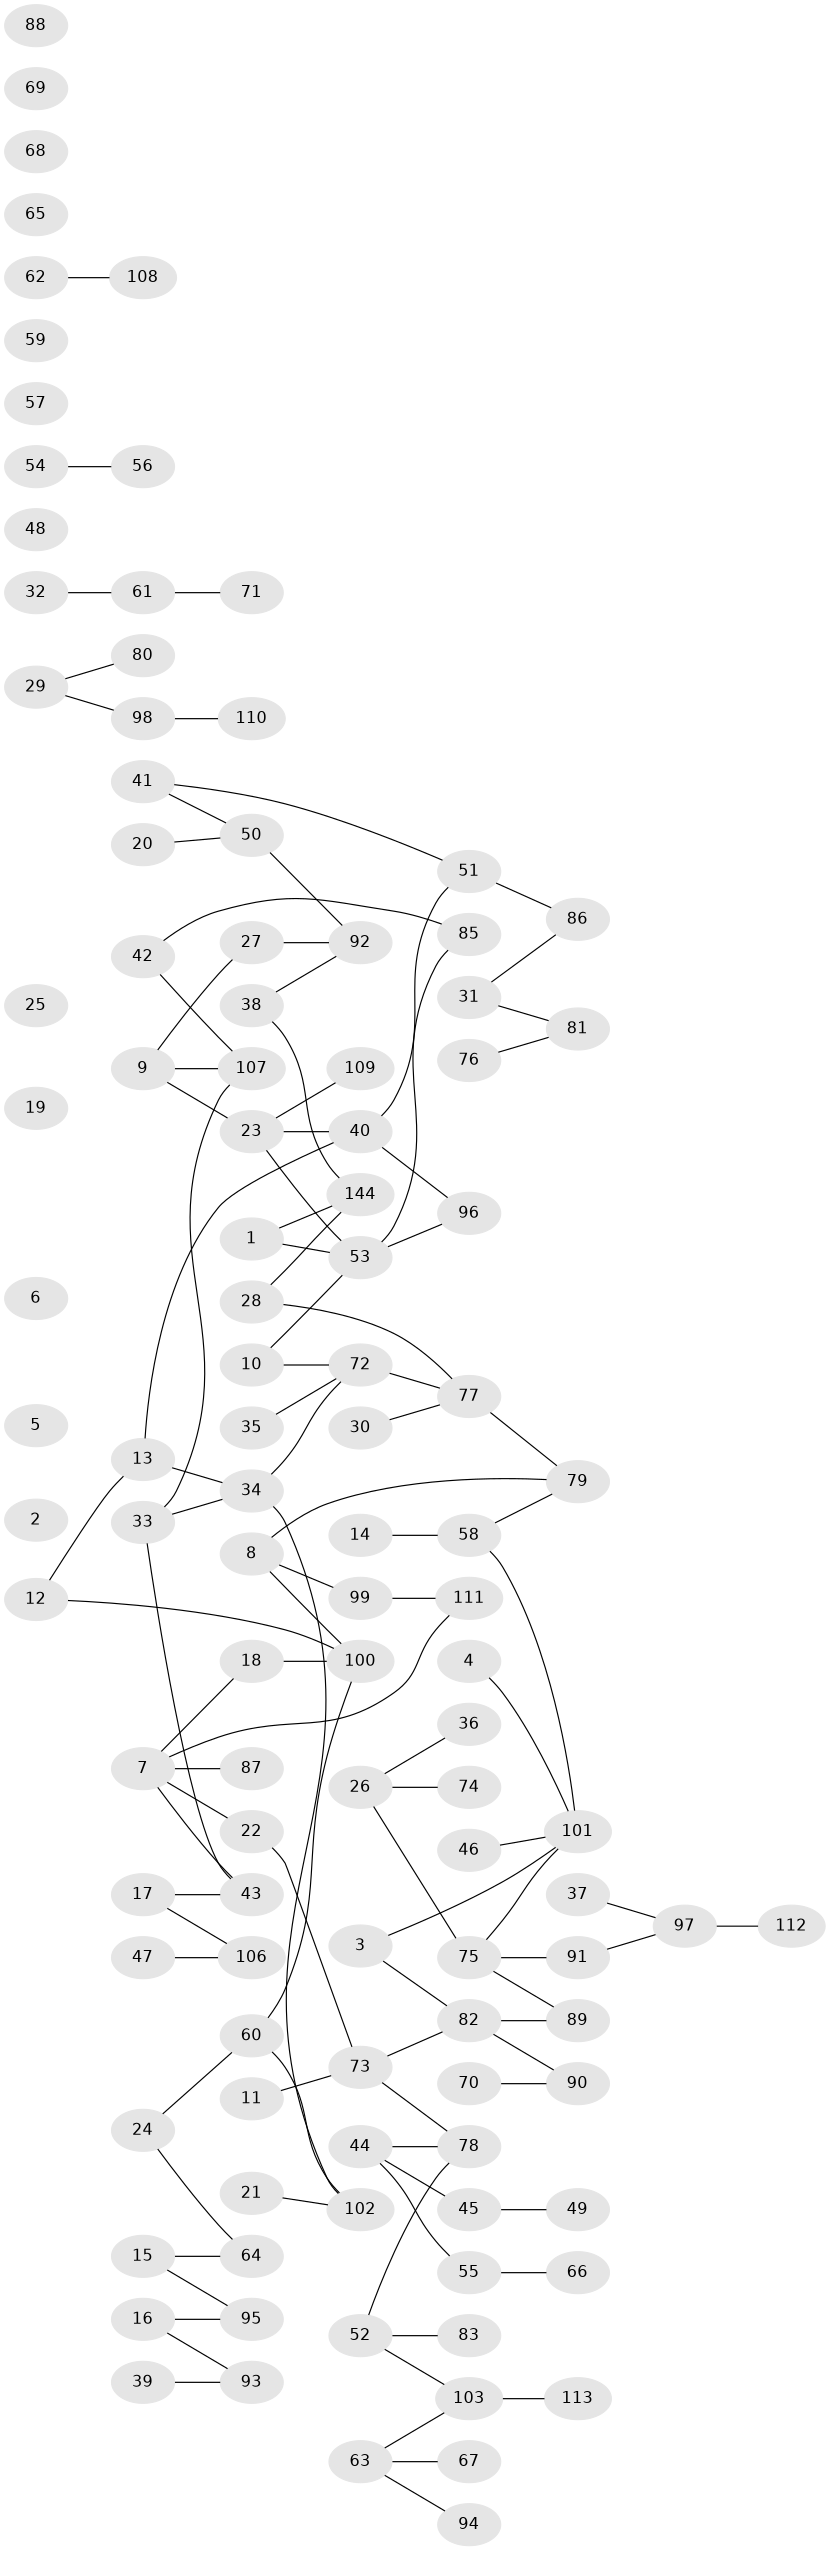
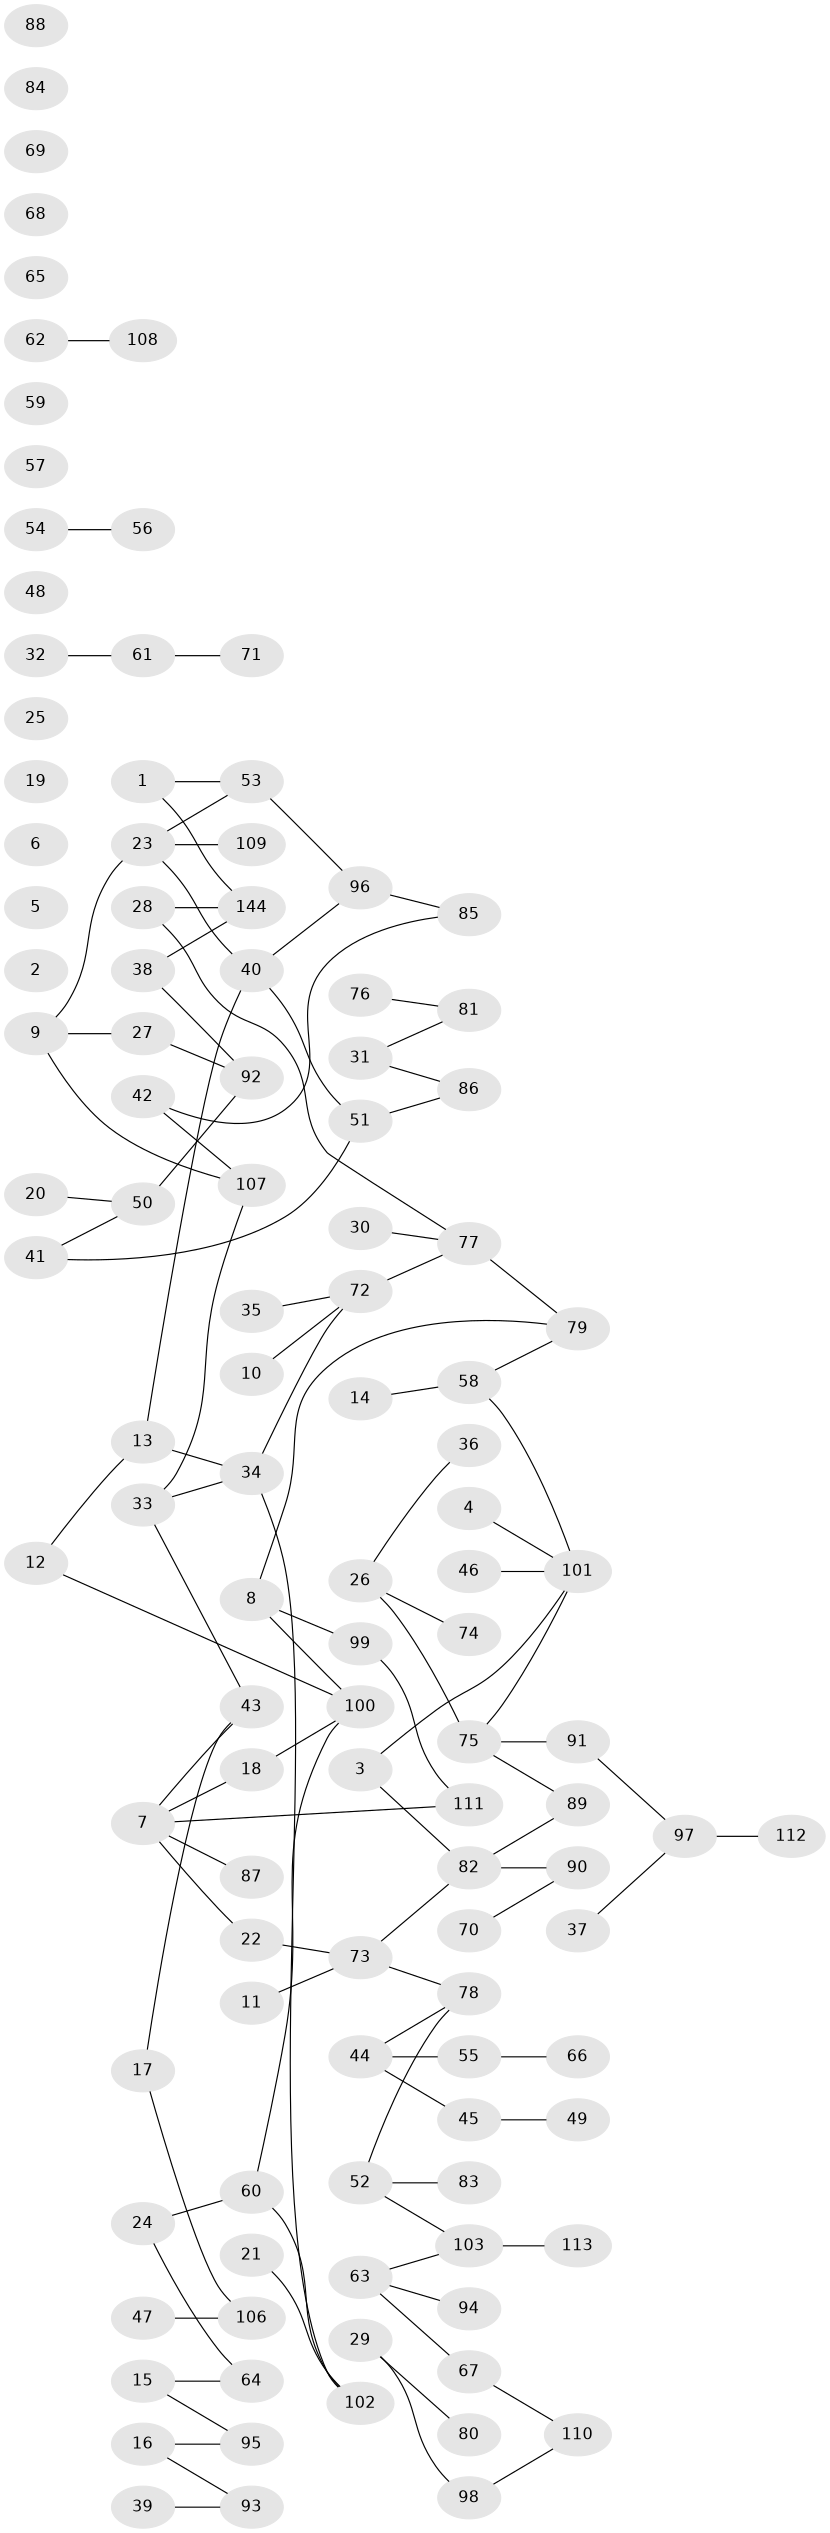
none -> (36, 89)
(415, 1096) -> (415, 901)
(303, 1315) -> none
none -> (523, 2403)
